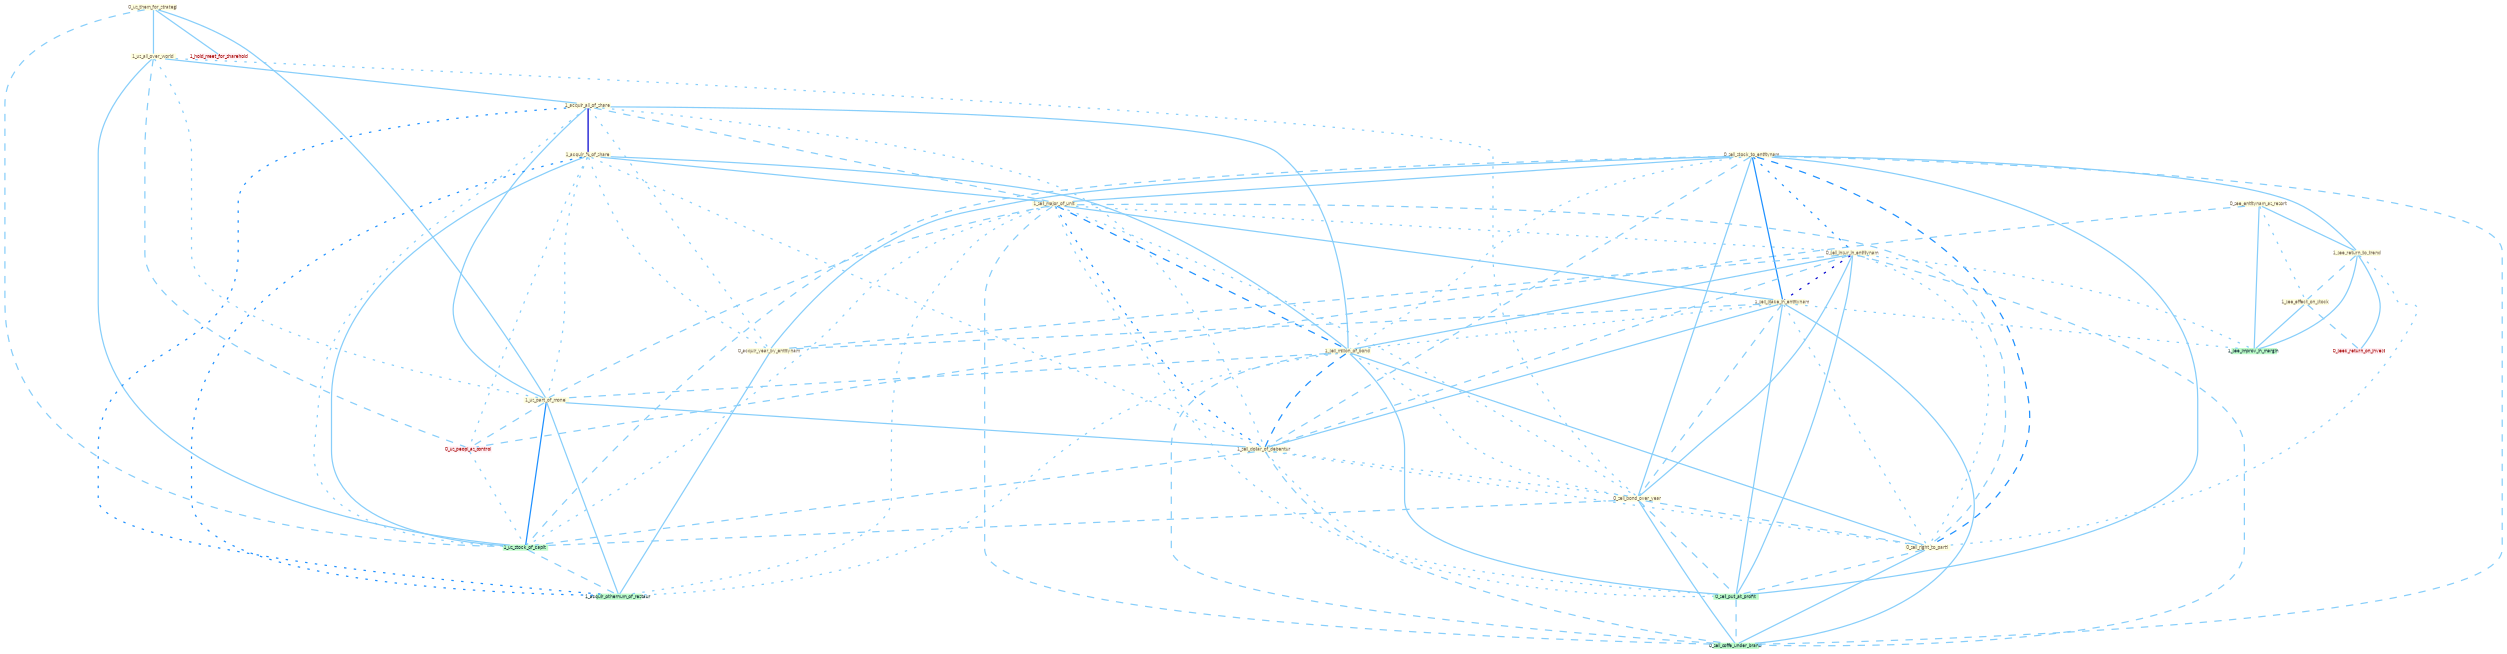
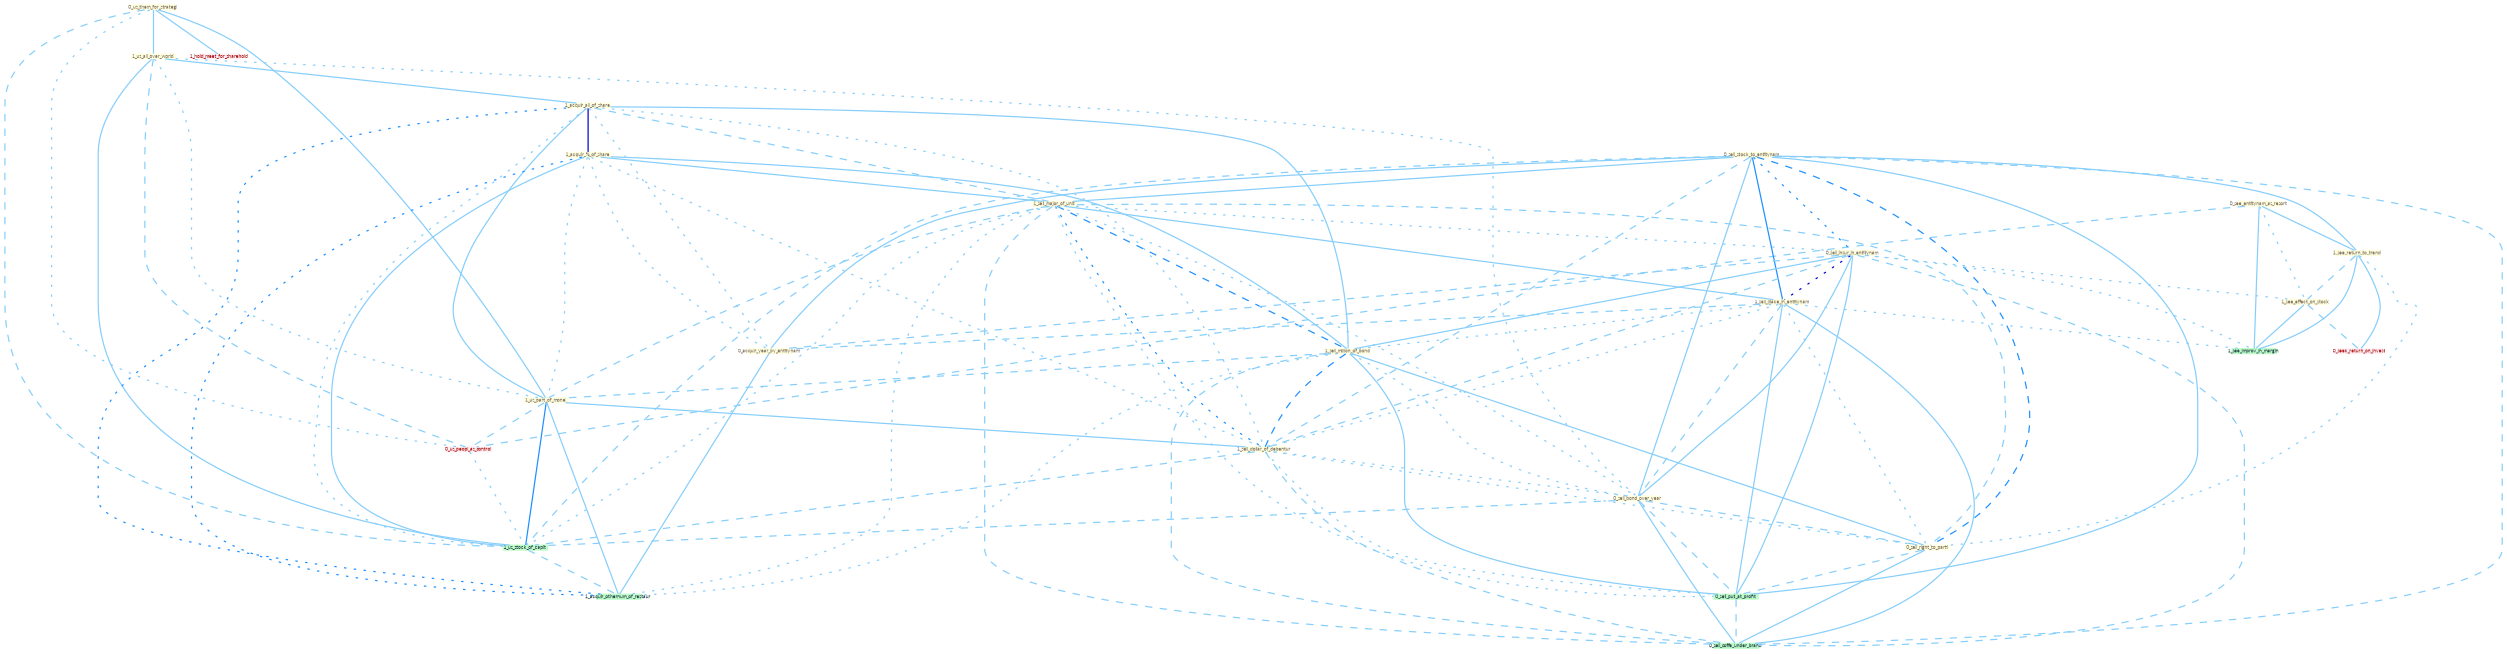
(1531, 221) -> none
(525, 300) -> (81, 345)
(1987, 373) -> (2079, 277)
(1524, 376) -> (1524, 376)
